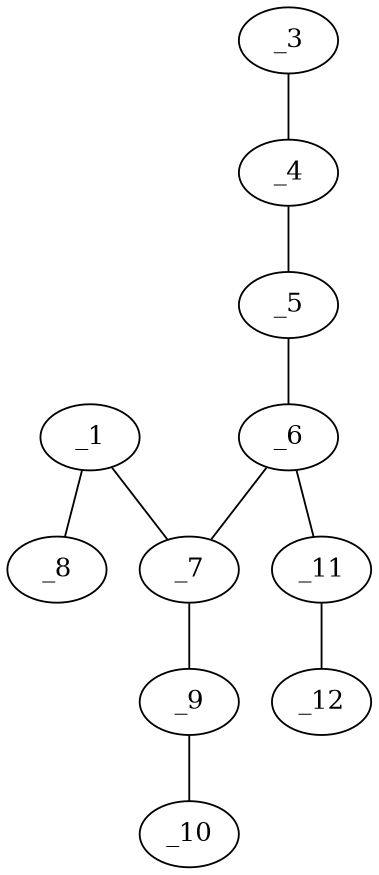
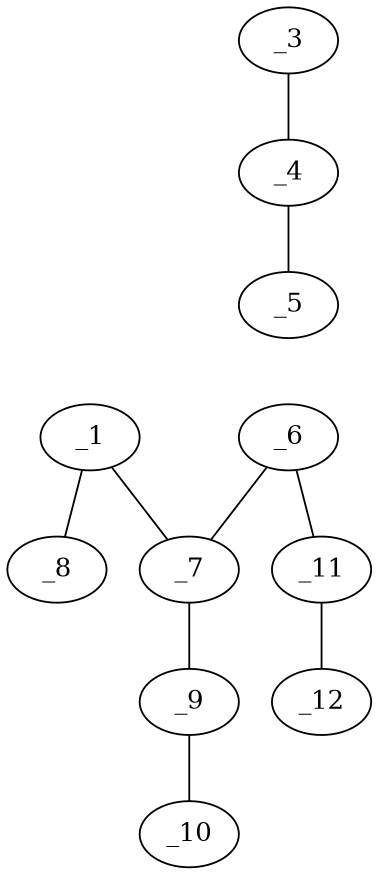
(288, 371) -> none
